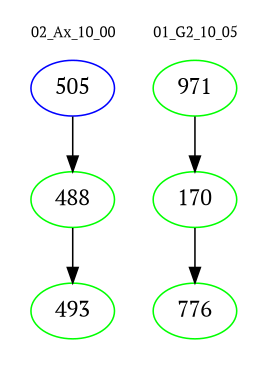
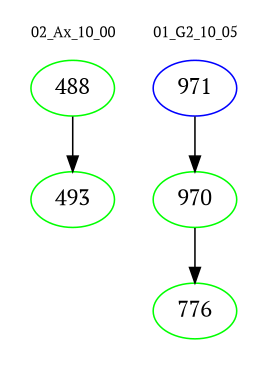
(73, 88) -> none
(195, 88) -> (195, 88)
(195, 200) -> (195, 200)
